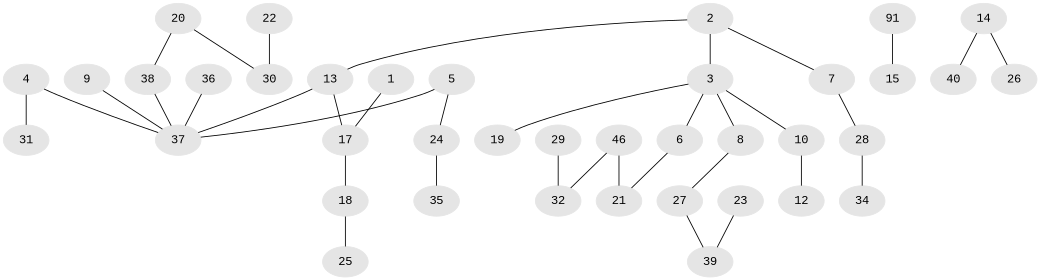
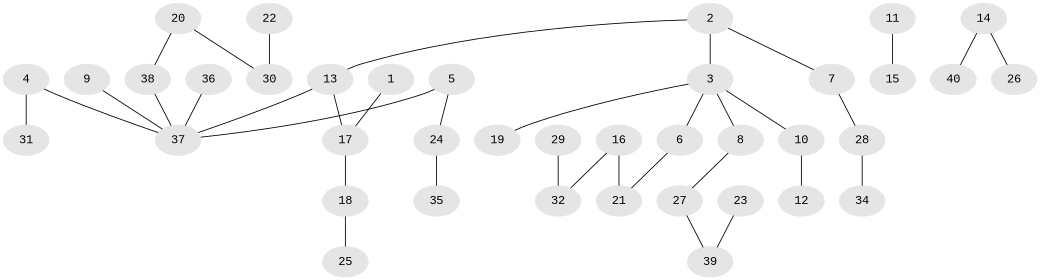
(893, 19) -> (893, 19)
(619, 140) -> (619, 140)
